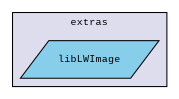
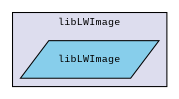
(90, 22) -> (90, 22)
